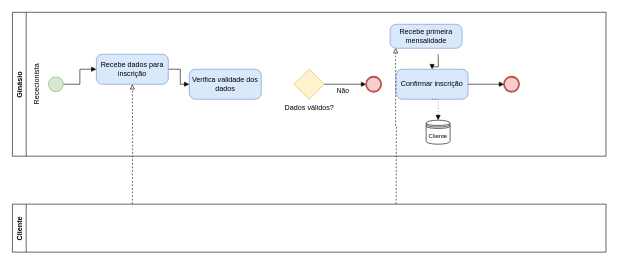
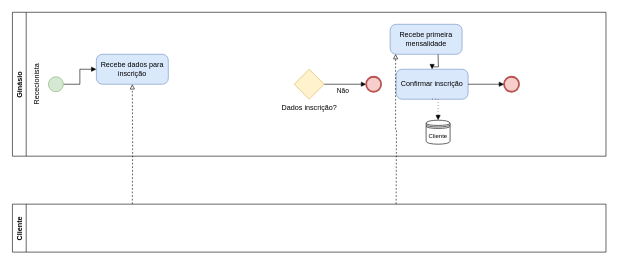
(426, 36) -> (426, 39)
(180, 84) -> none
(225, 84) -> none
(310, 108) -> (310, 108)
